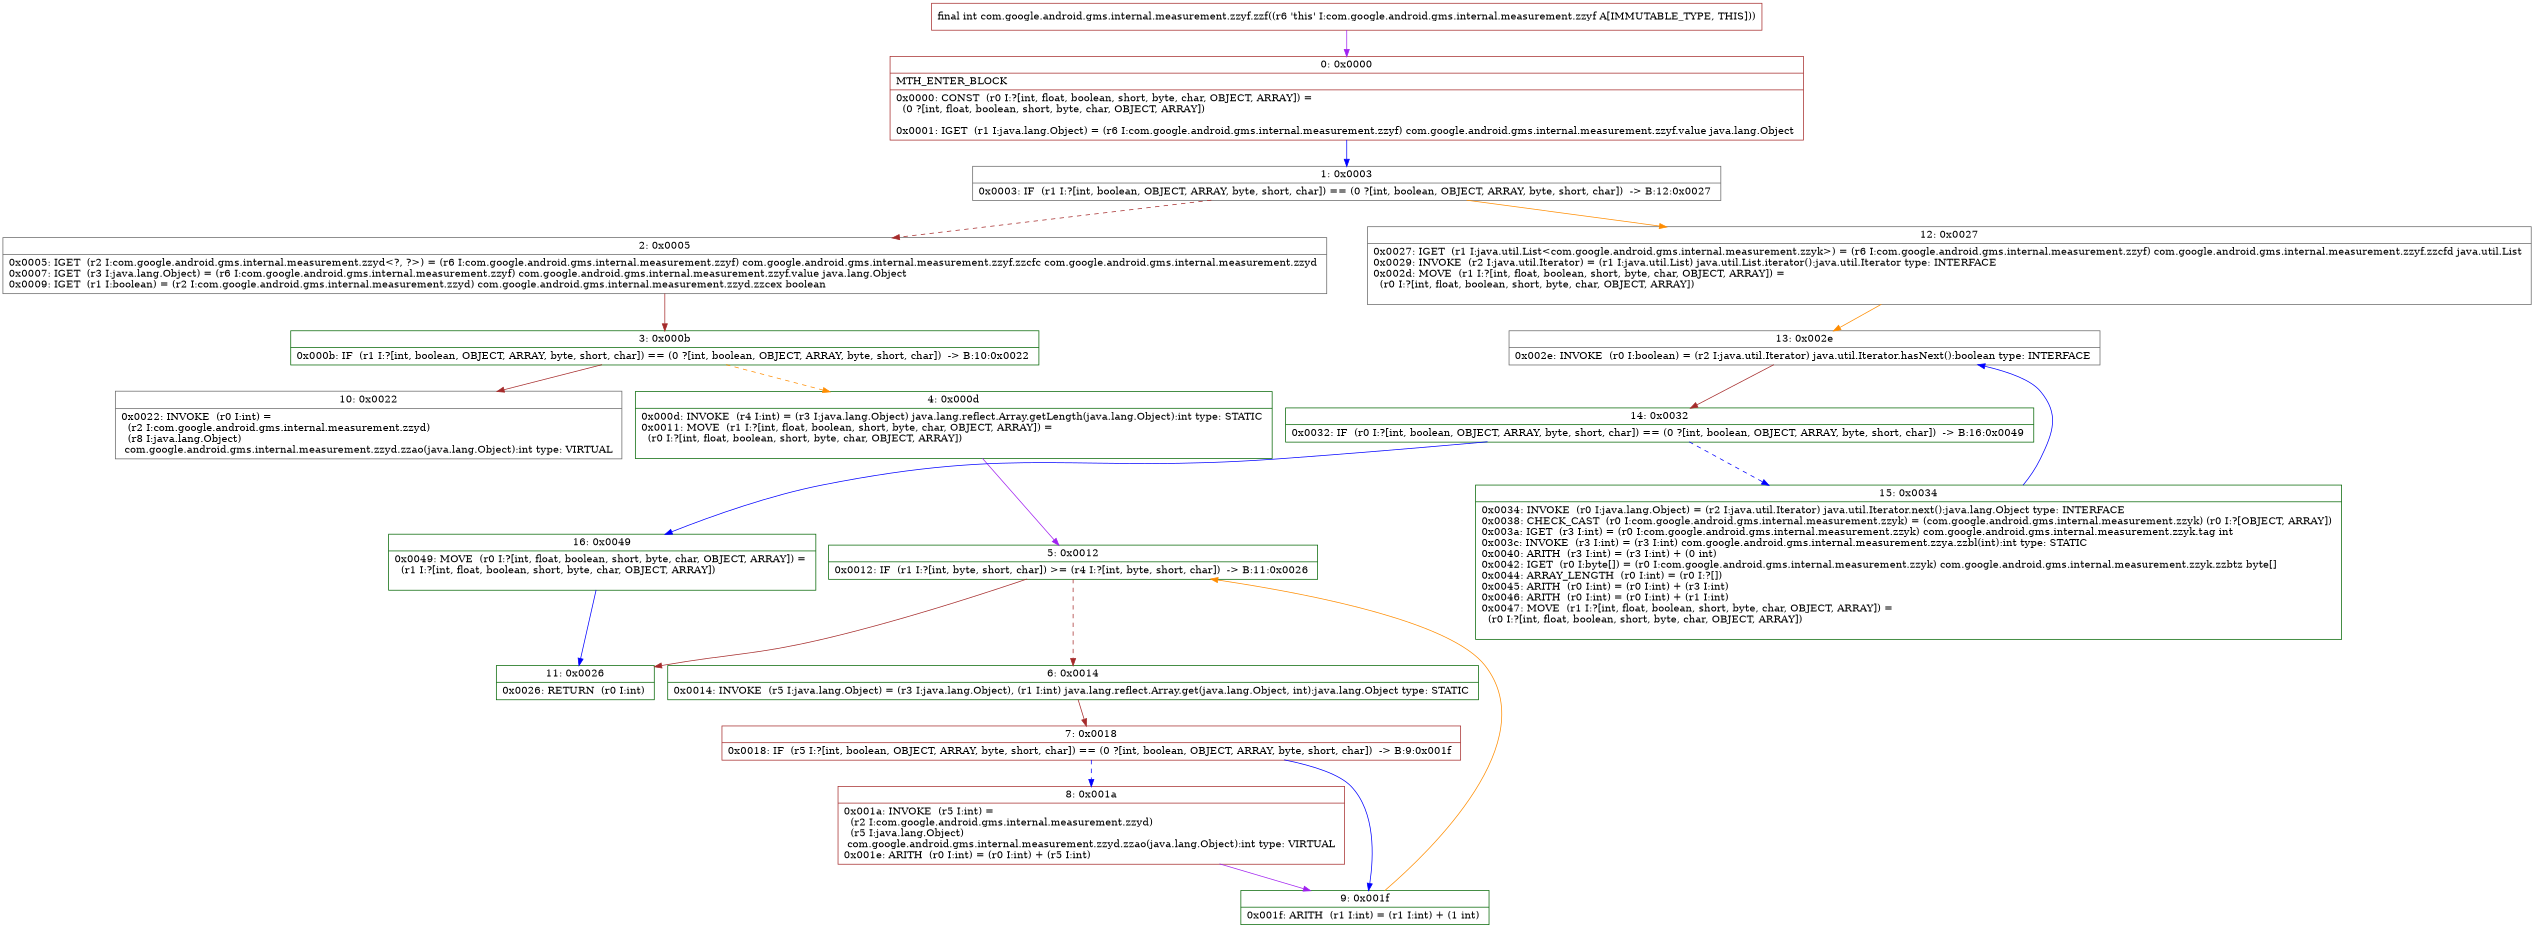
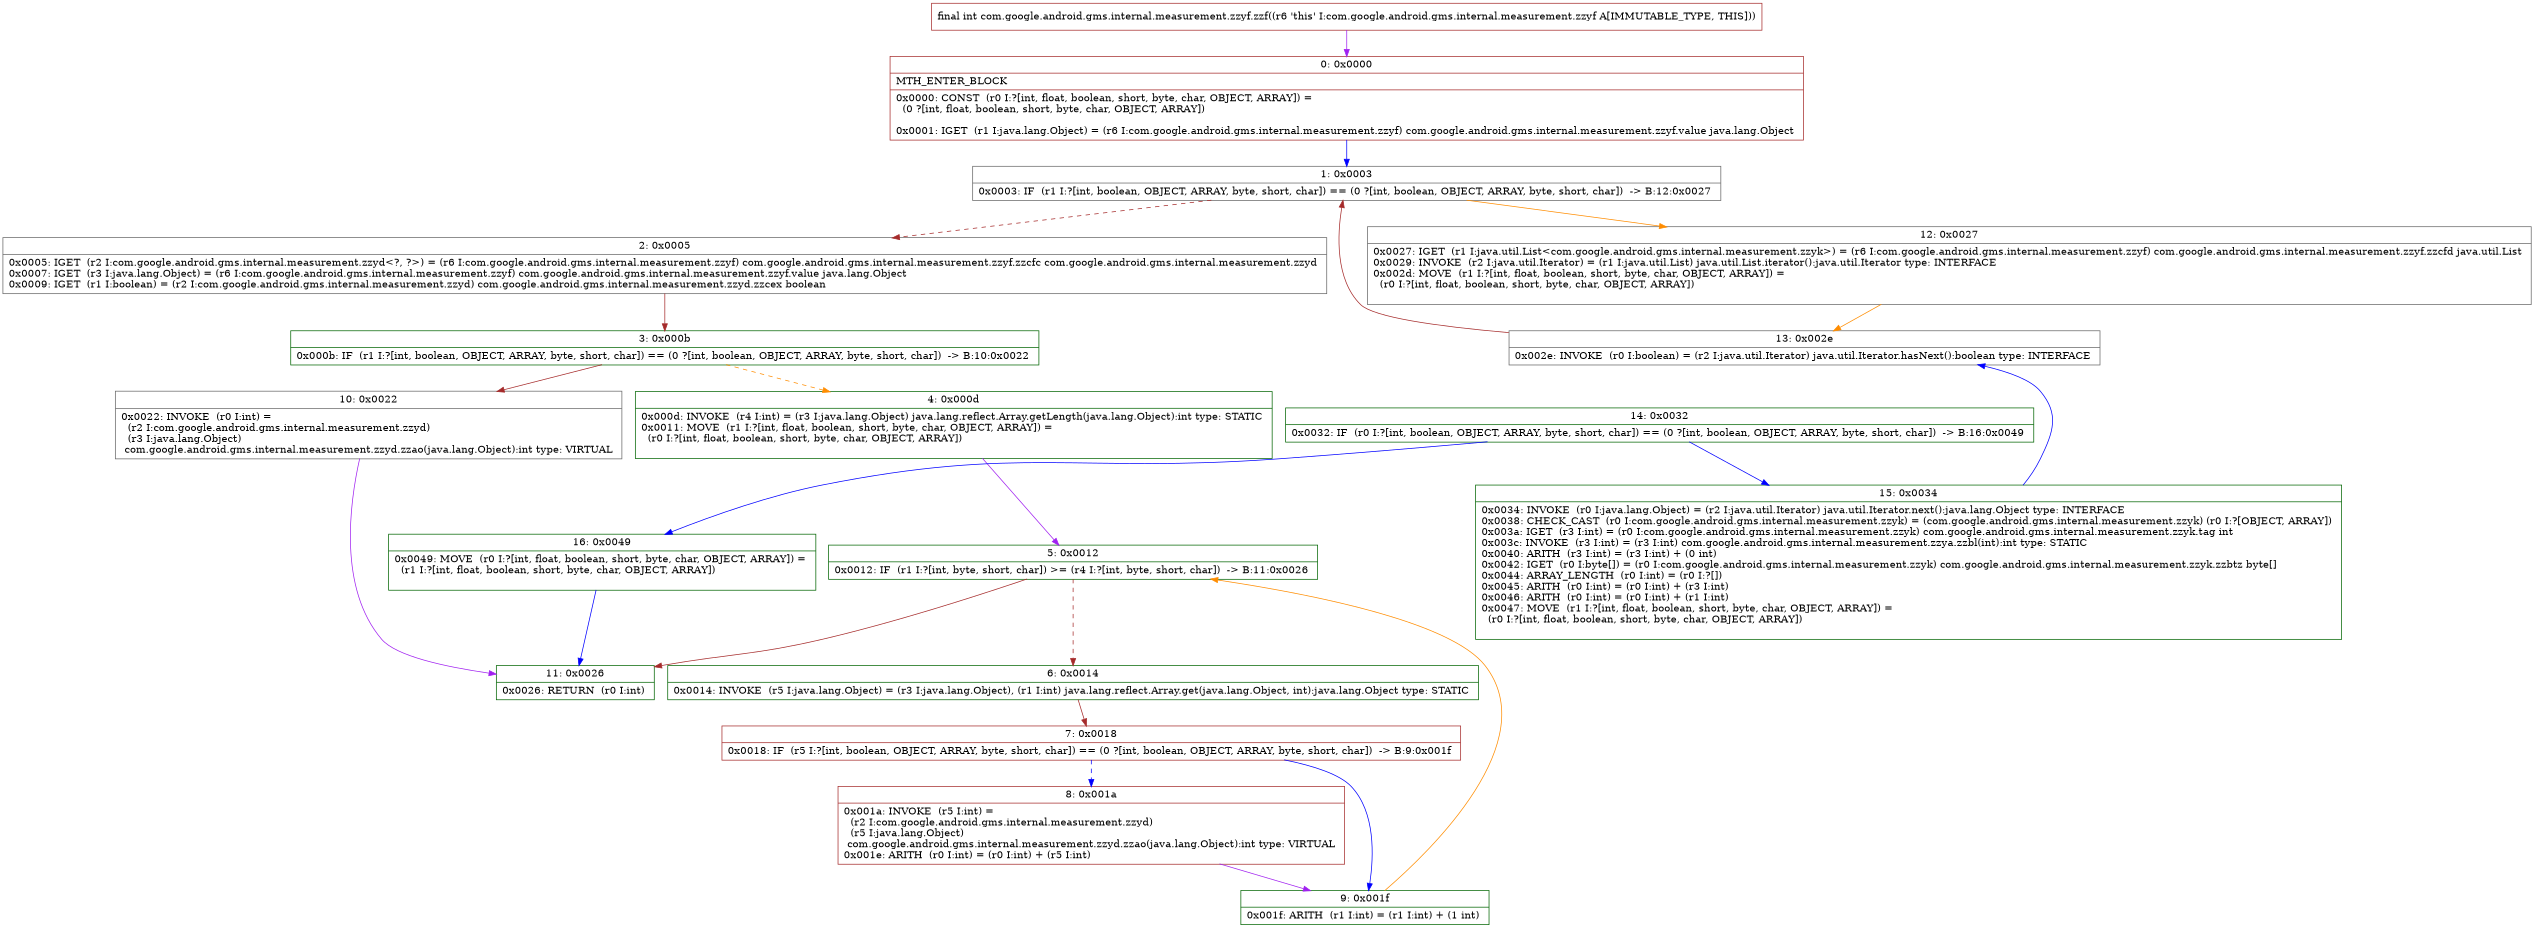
(1735, 385) -> (1383, 314)
(182, 439) -> (182, 439)
(1726, 462) -> (1726, 462)
none -> (363, 607)
